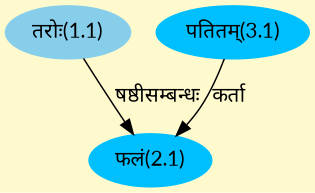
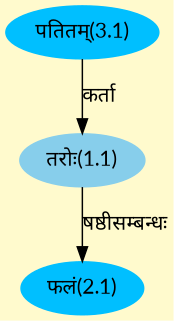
(209, 94) -> (82, 89)
